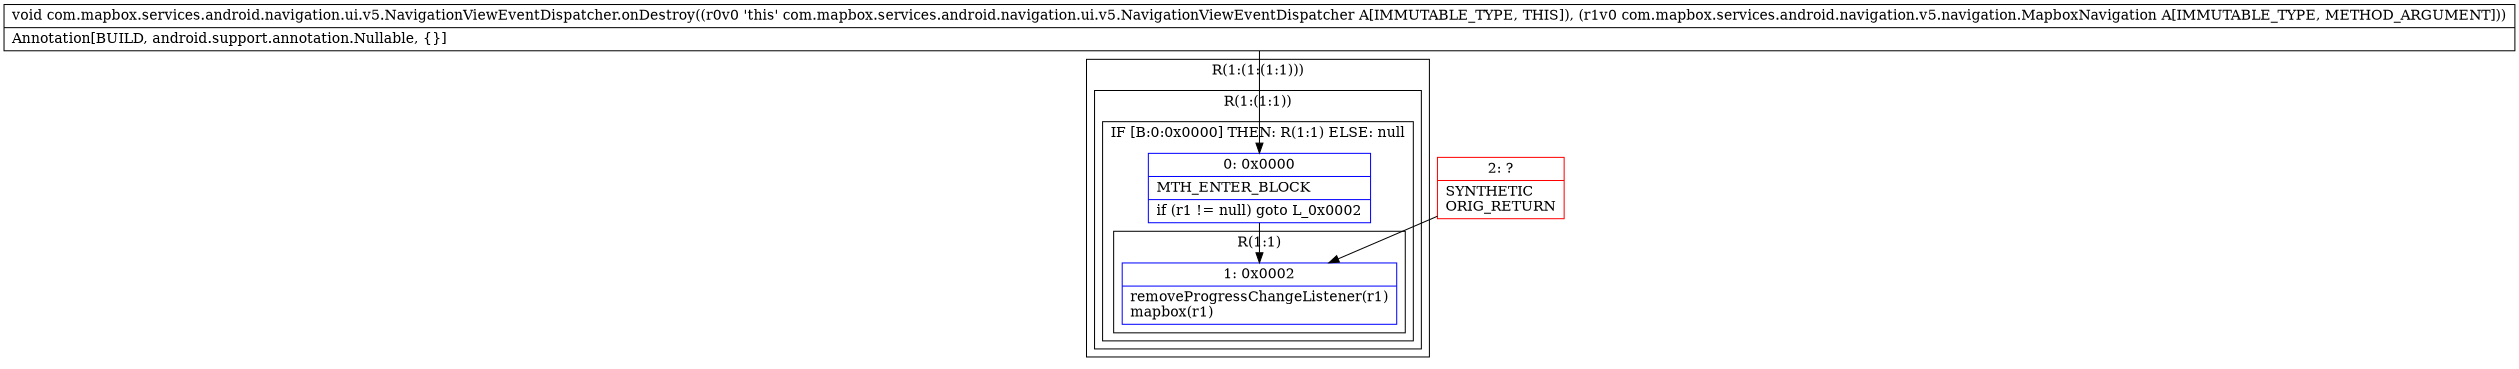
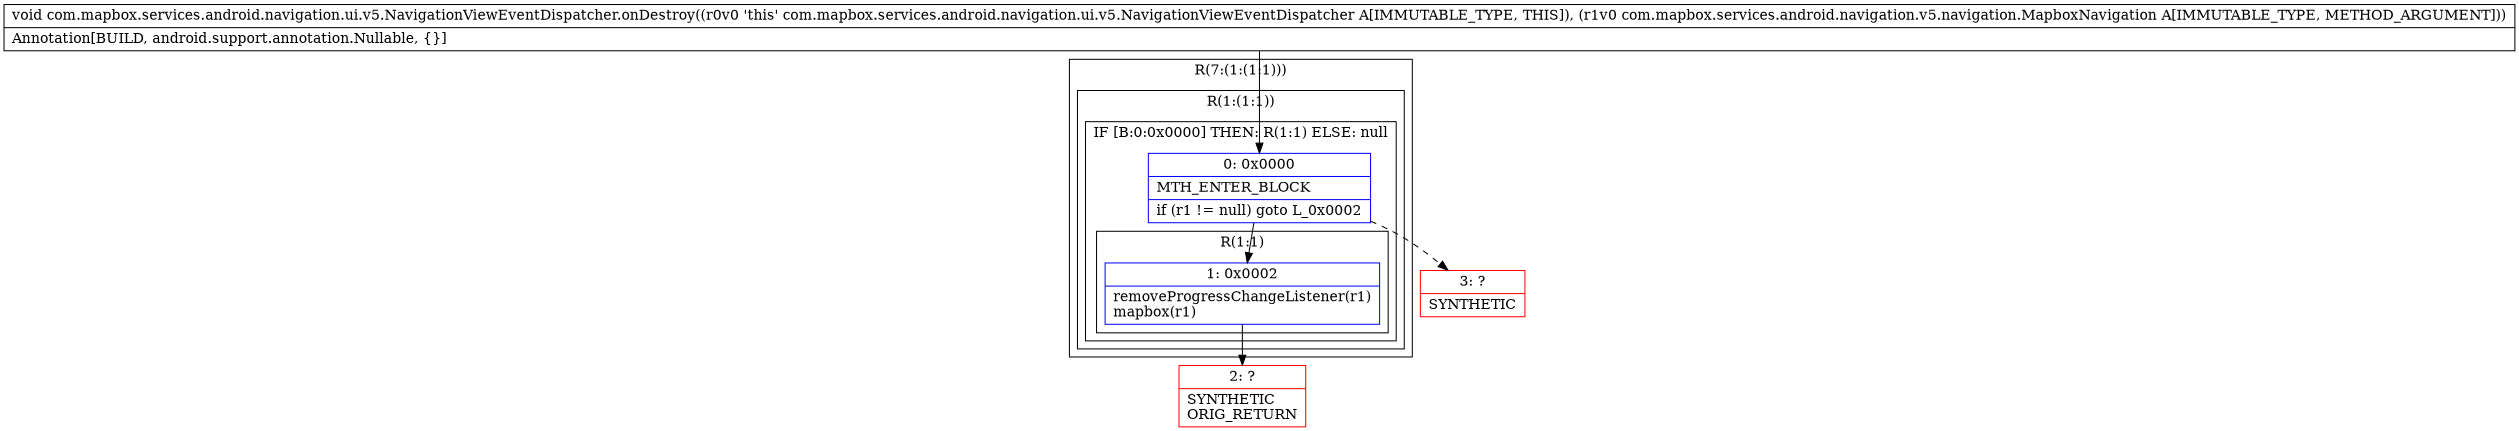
(1258, 71) -> (1241, 71)
(1388, 238) -> (1242, 340)
none -> (1473, 294)
